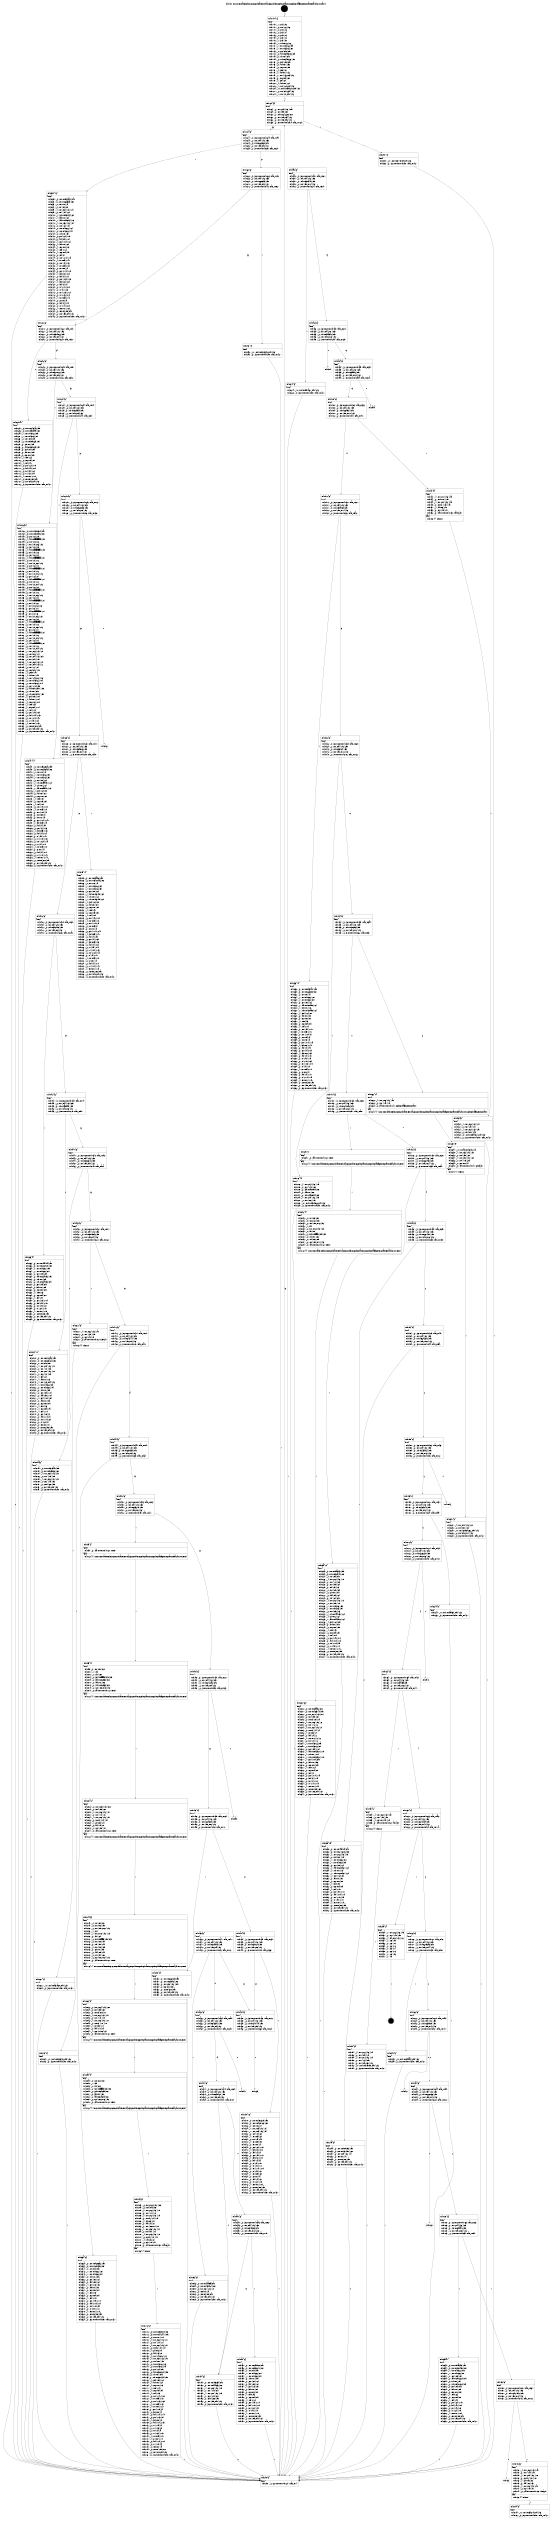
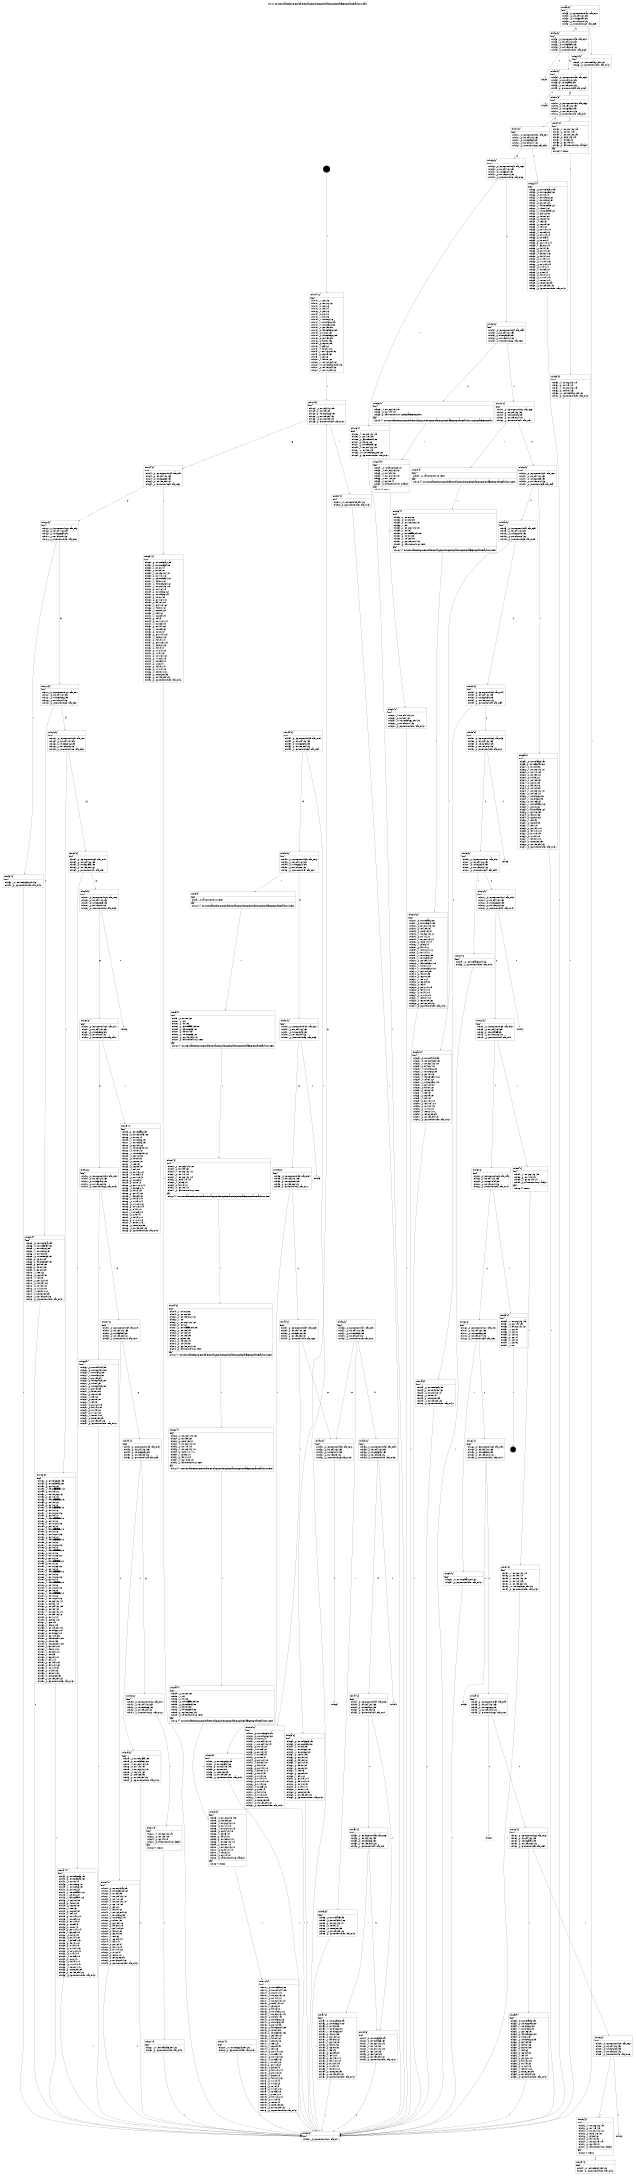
(129, 1336) -> none
